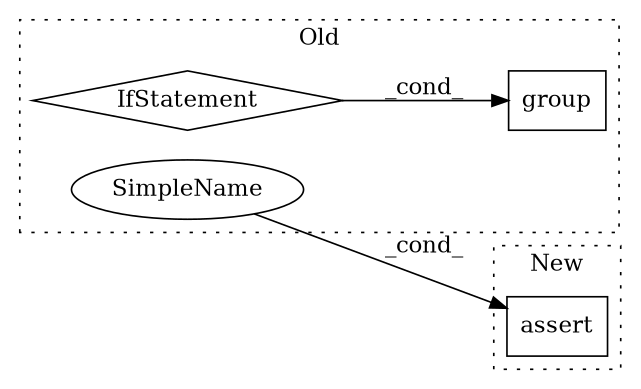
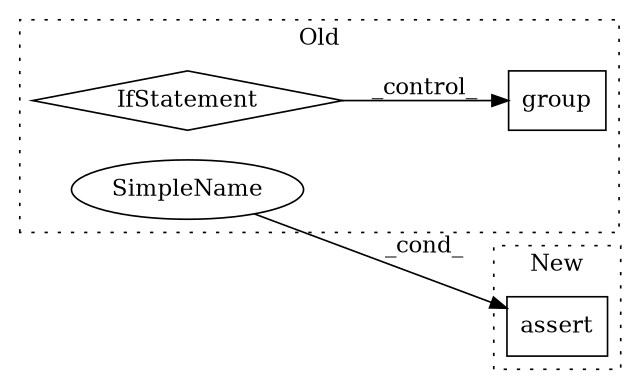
(425, 88) -> (425, 88)
